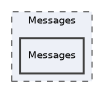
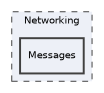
(52, 21) -> (52, 21)
